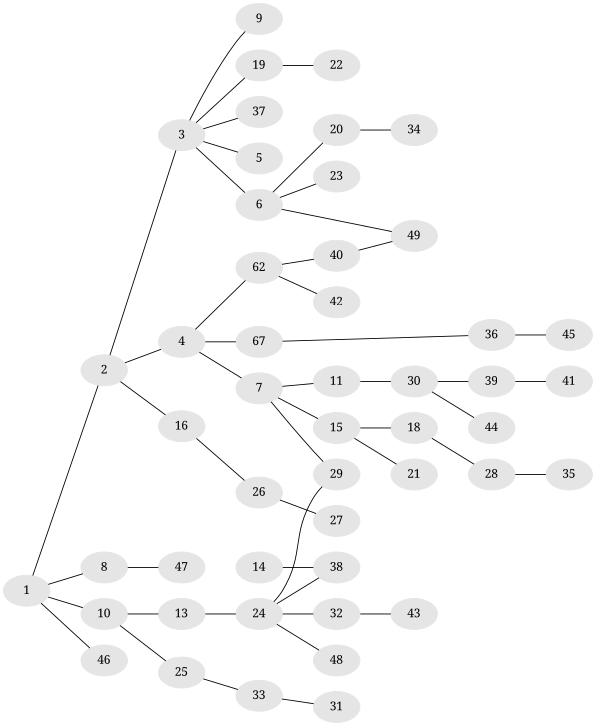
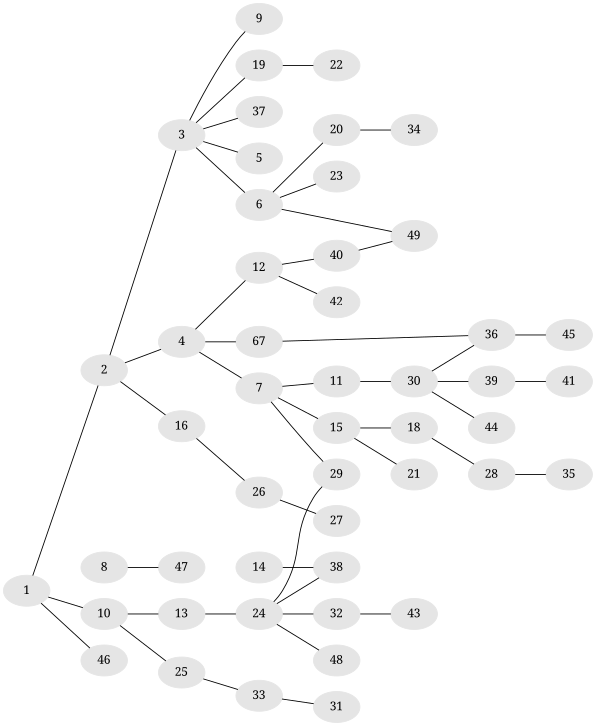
(259, 268) -> (259, 268)
none -> (453, 358)
(66, 579) -> none
